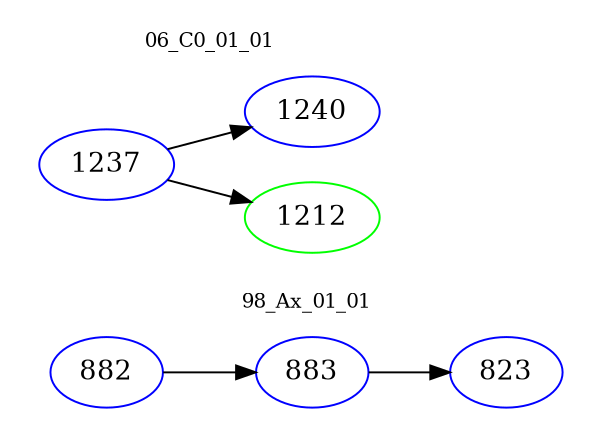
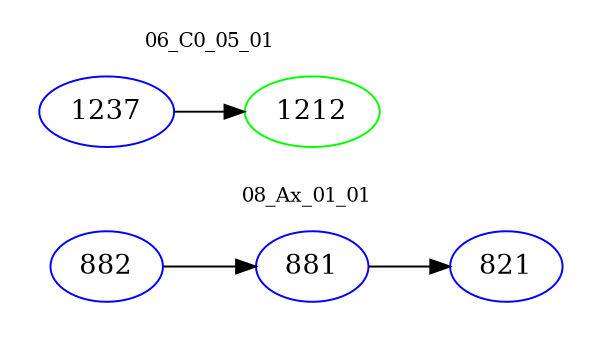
(209, 42) -> (209, 42)
(312, 112) -> none
(307, 303) -> (307, 197)
(312, 372) -> (312, 267)
(506, 372) -> (506, 267)
